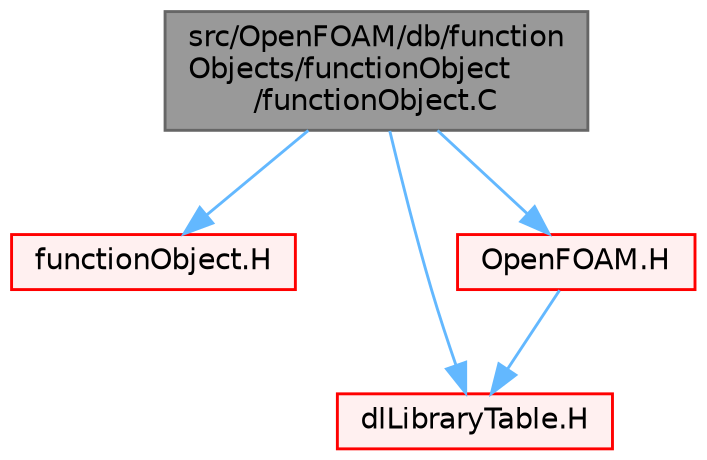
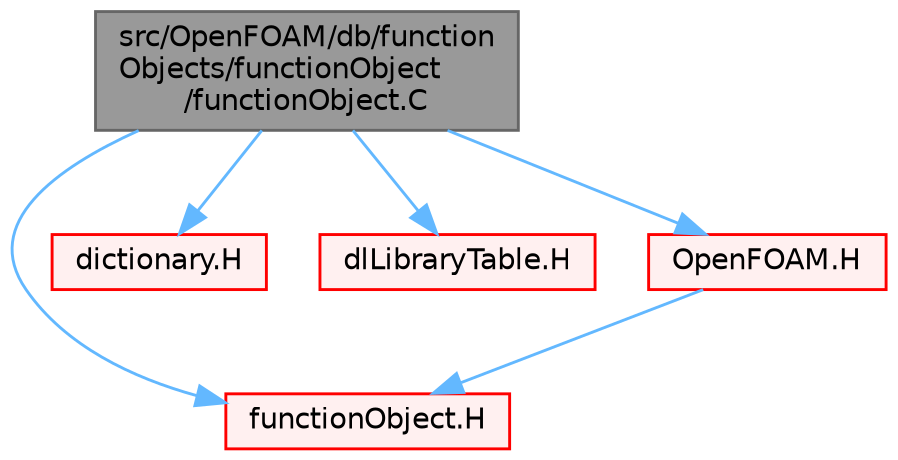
none -> (159, 262)
(534, 329) -> (582, 336)
